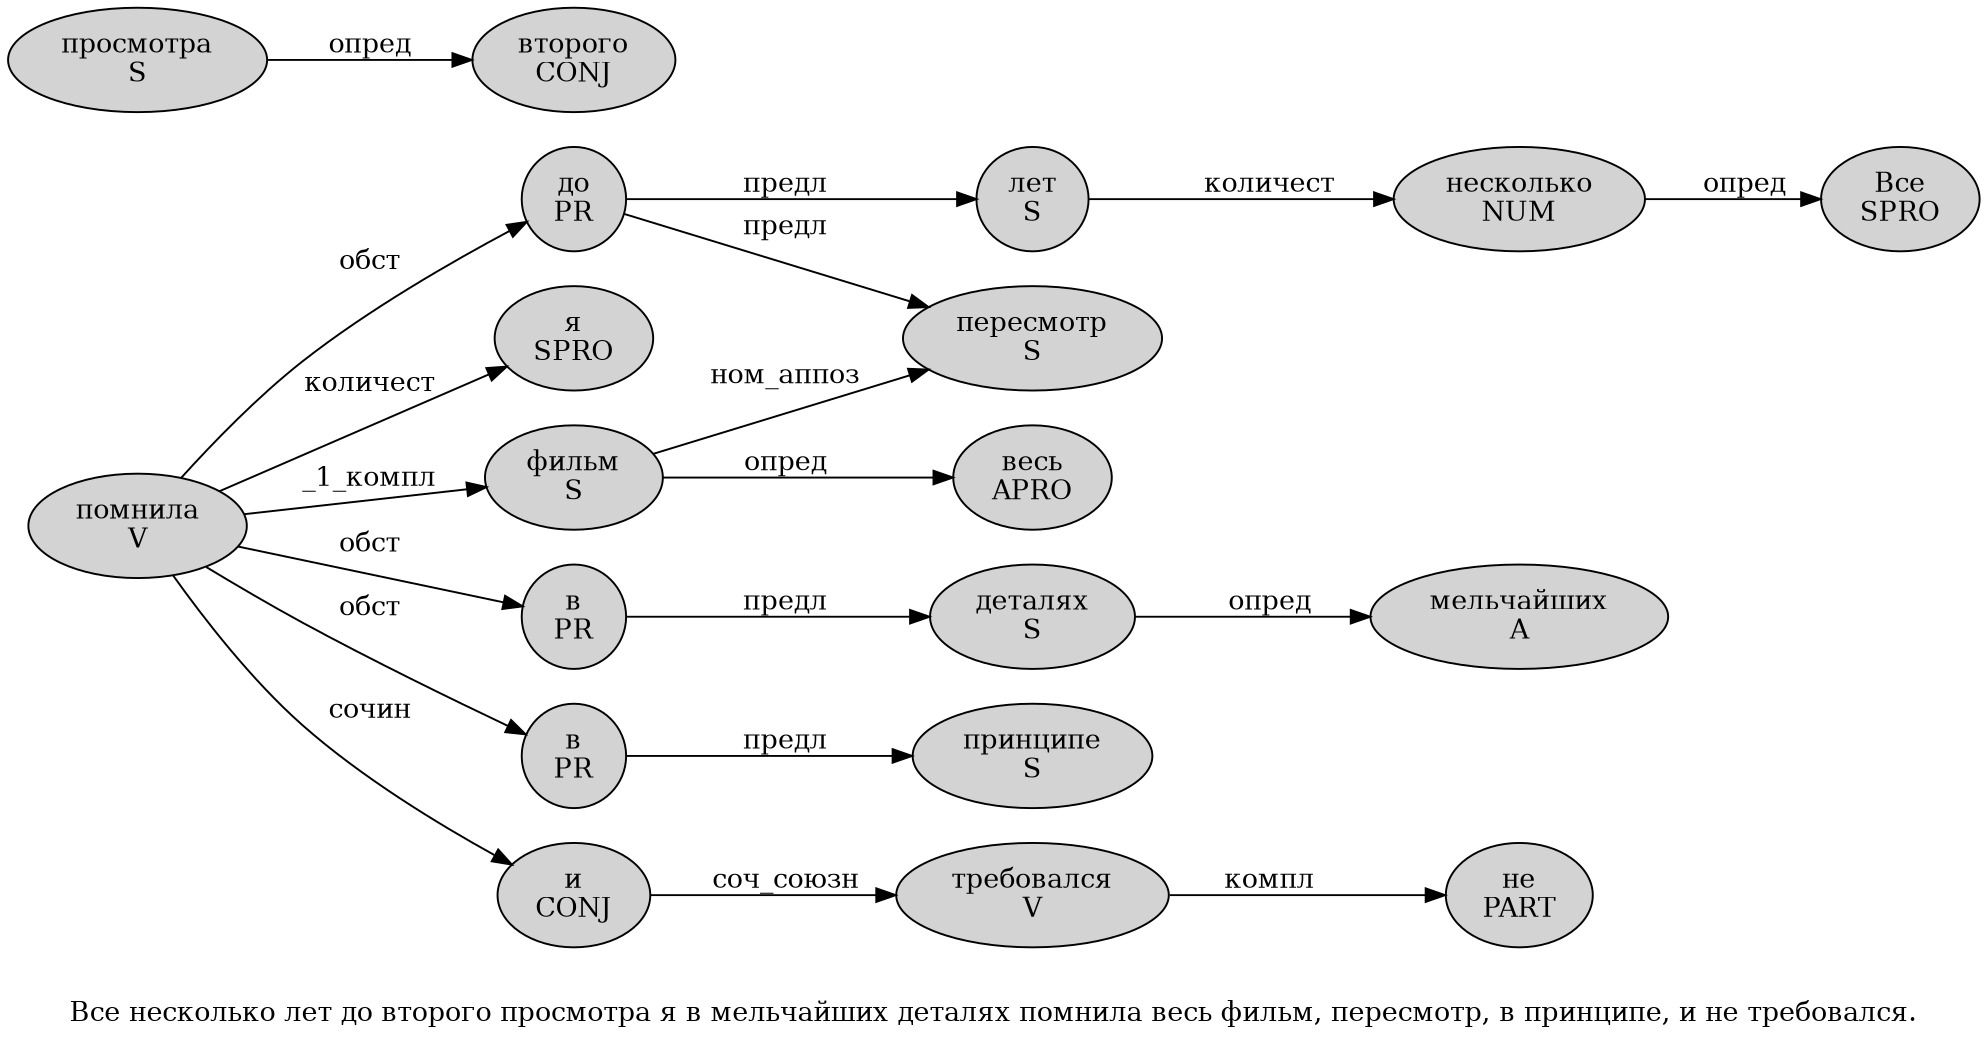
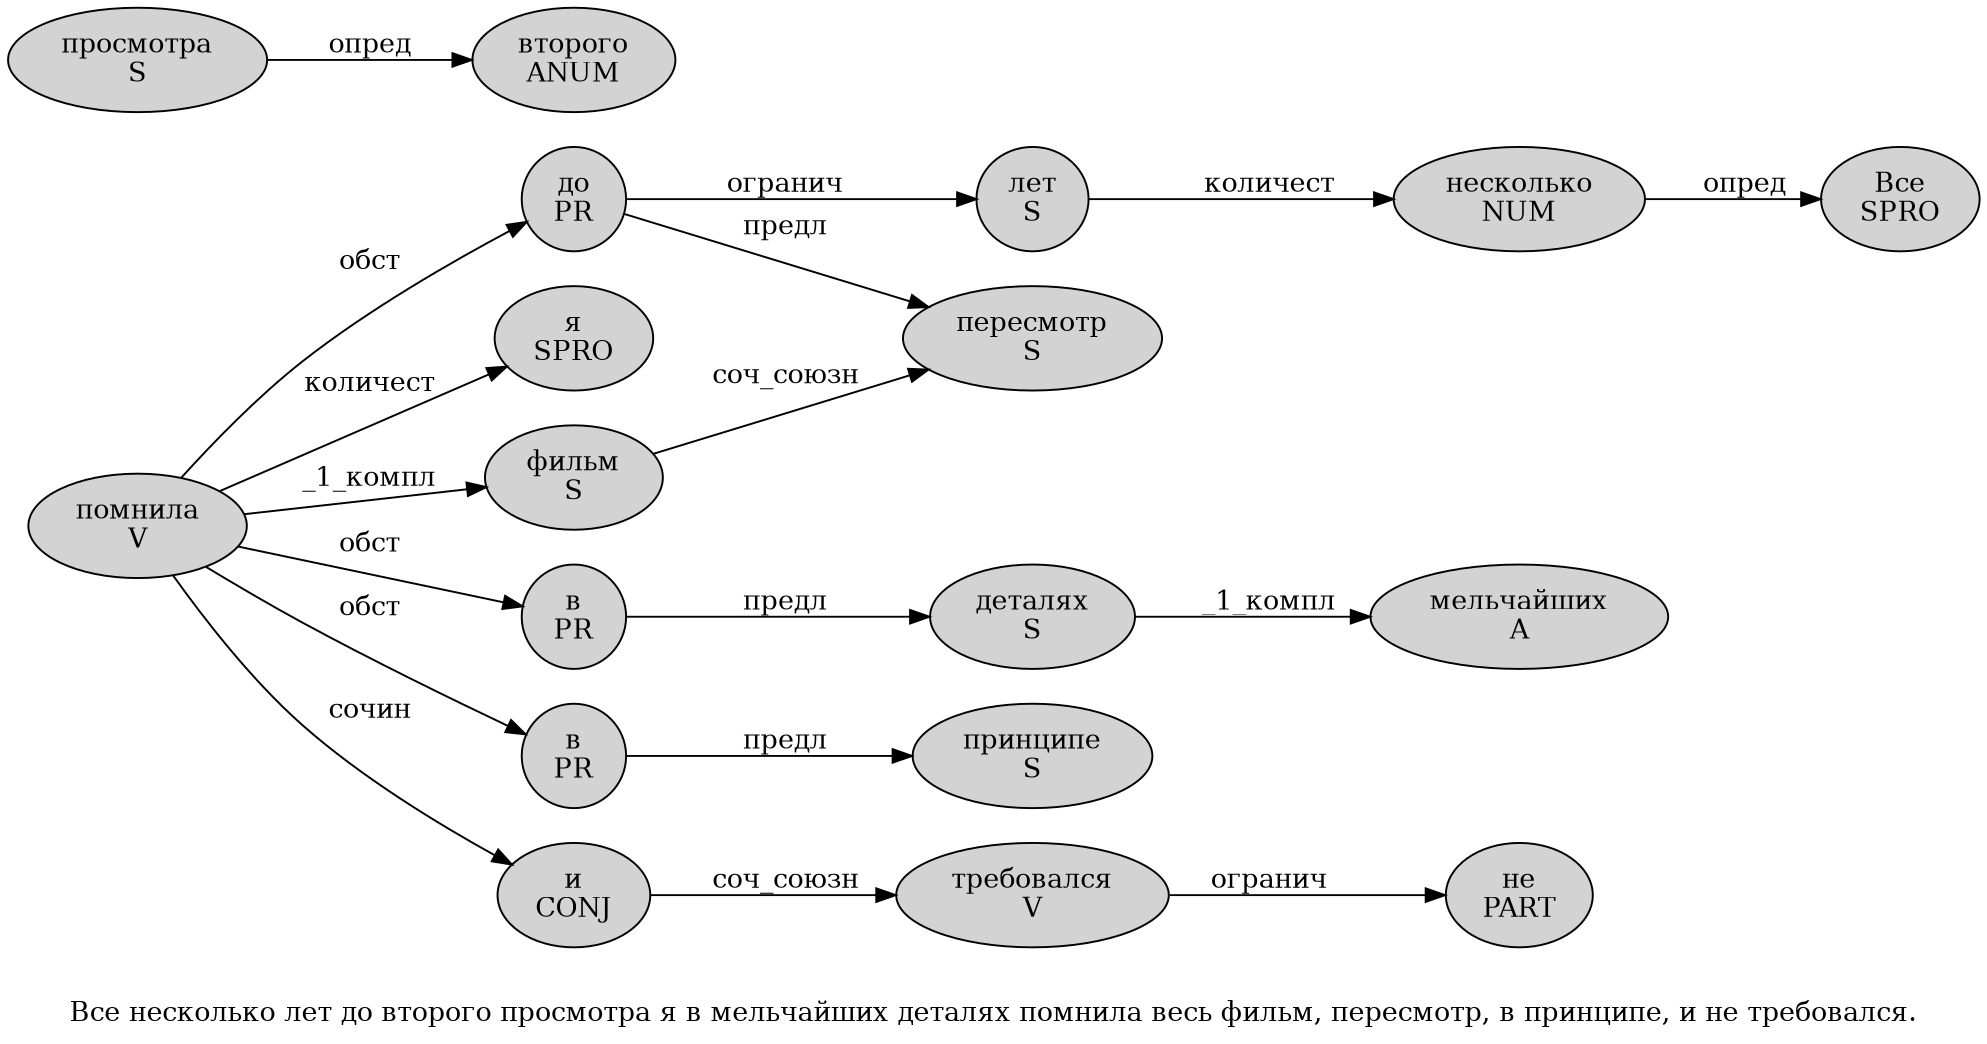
(574, 60) -> (574, 60)
(786, 185) -> (786, 185)
(786, 376) -> (786, 376)
(1033, 478) -> none
(1270, 602) -> (1270, 602)
(1270, 881) -> (1270, 881)
